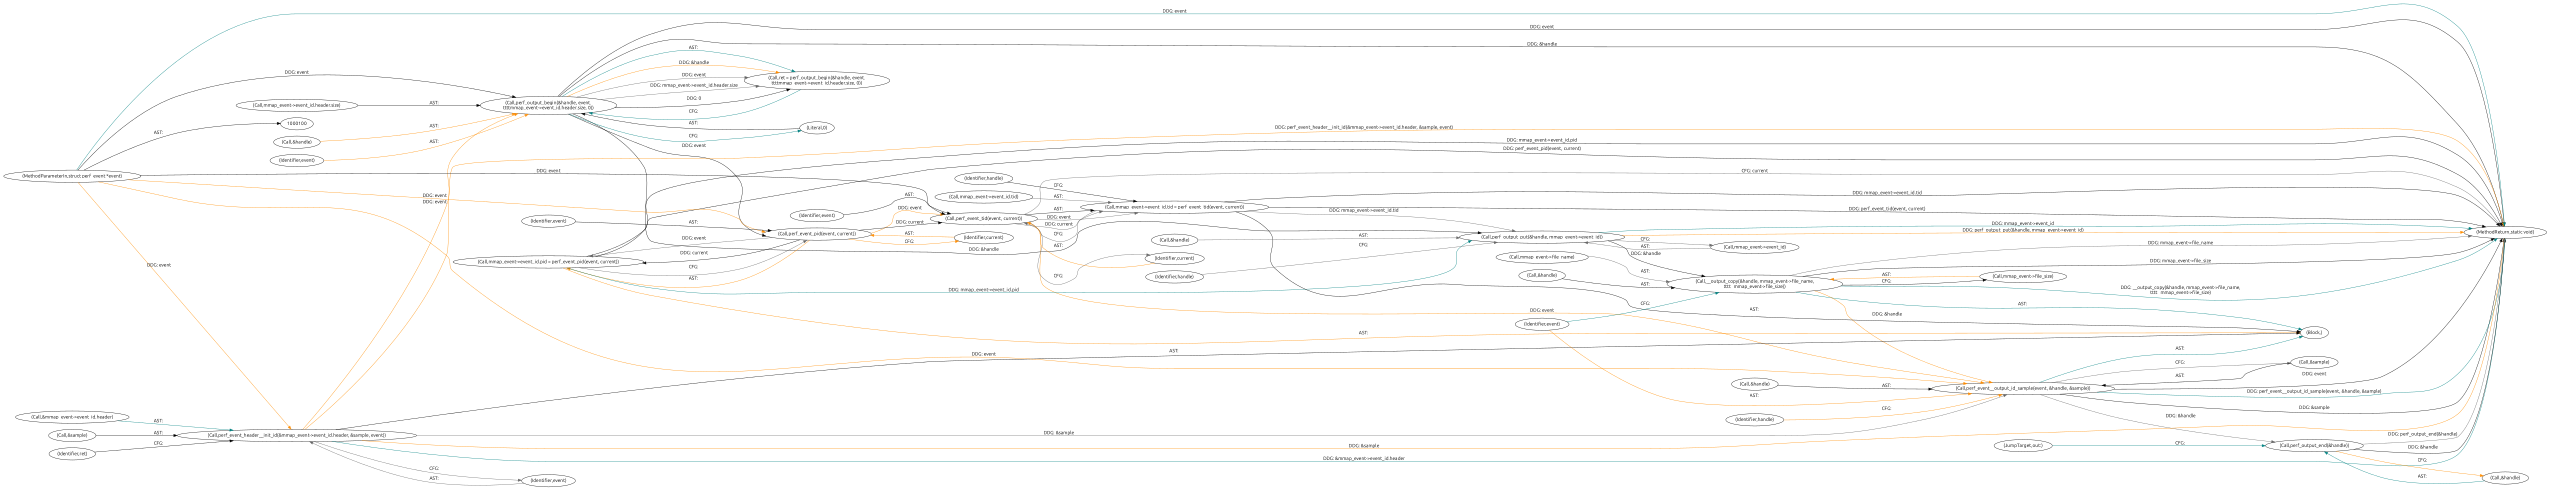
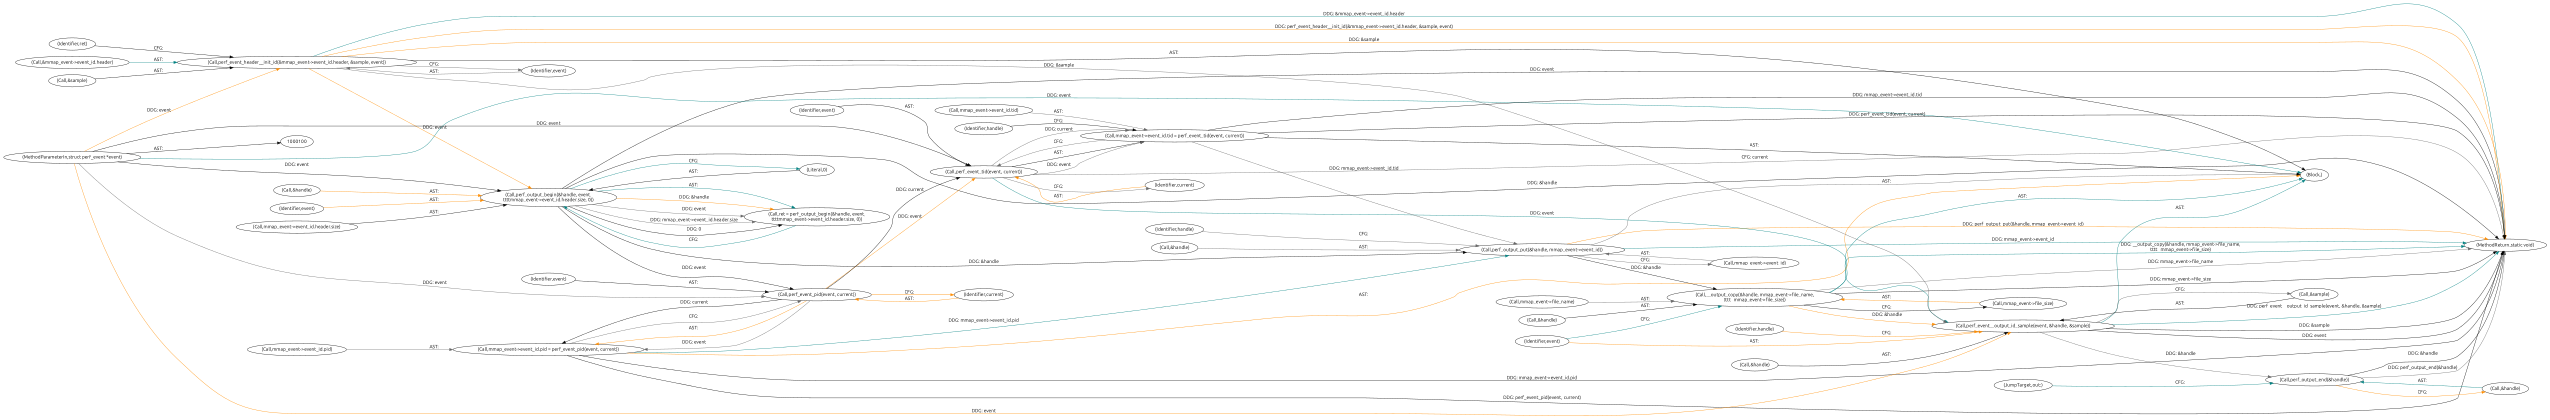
(1343, 14) -> (1213, 99)
none -> (1935, 183)
(432, 198) -> (405, 284)
(1479, 313) -> (1491, 216)
none -> (297, 350)
